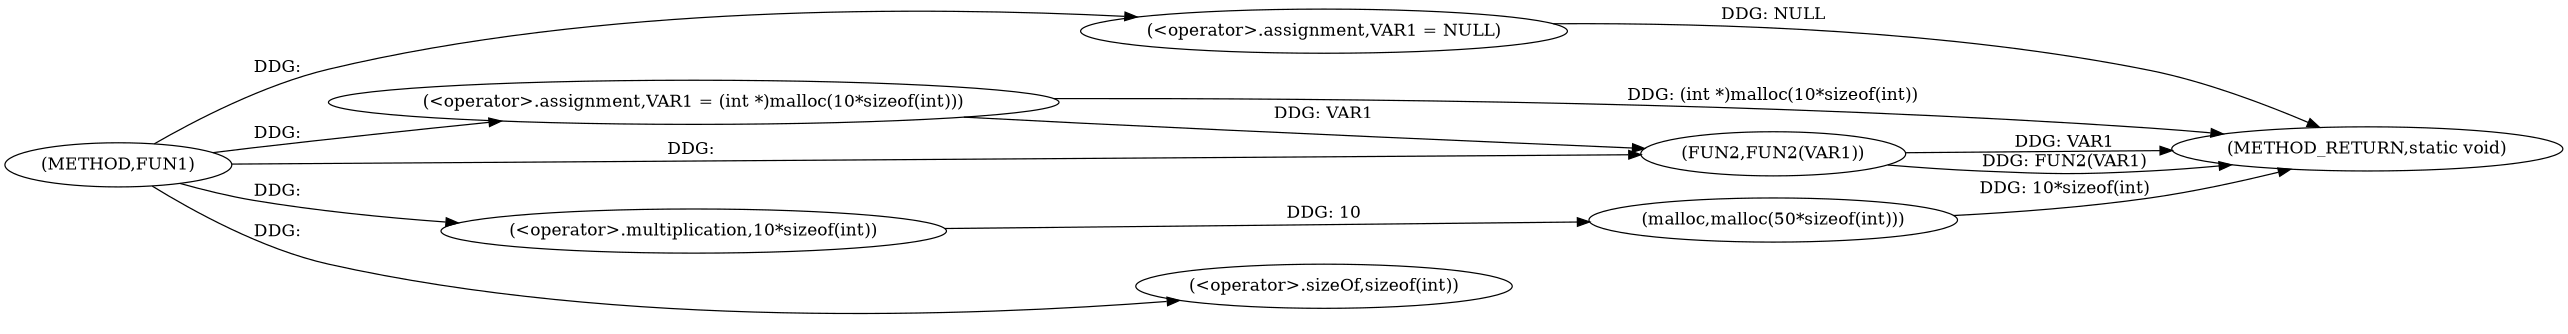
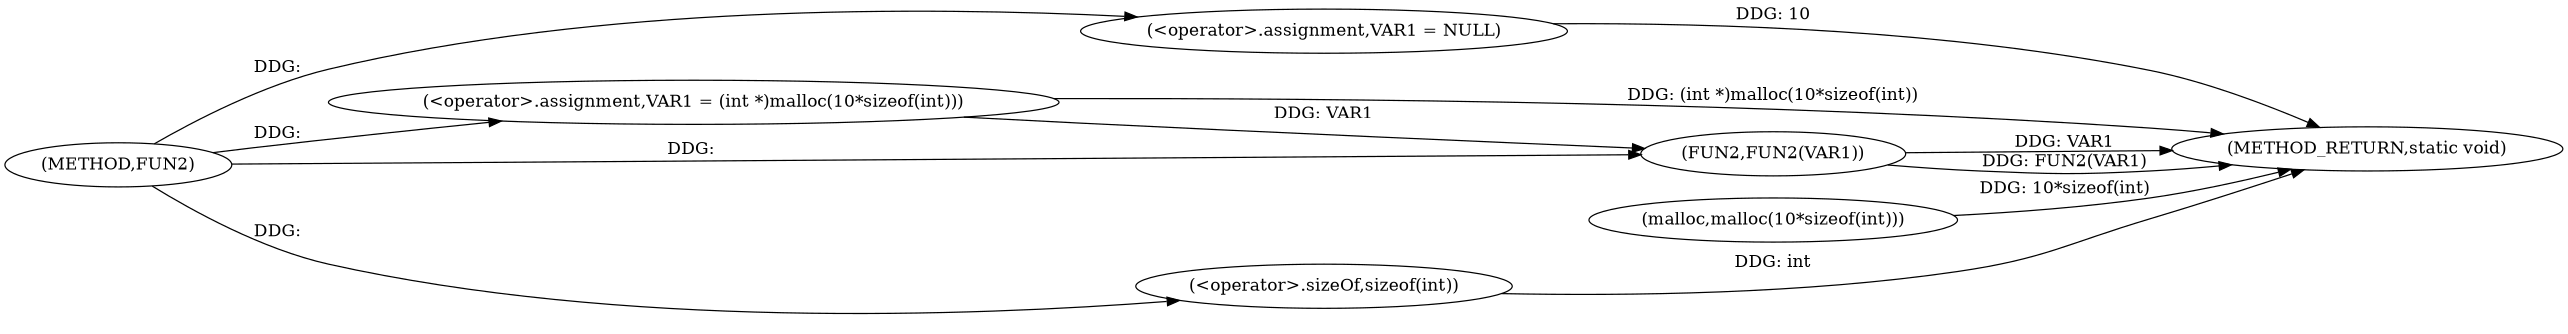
(1773, 15) -> (1773, 15)
(118, 165) -> (118, 165)
(1773, 220) -> (1773, 220)
(694, 231) -> none
none -> (1904, 278)
